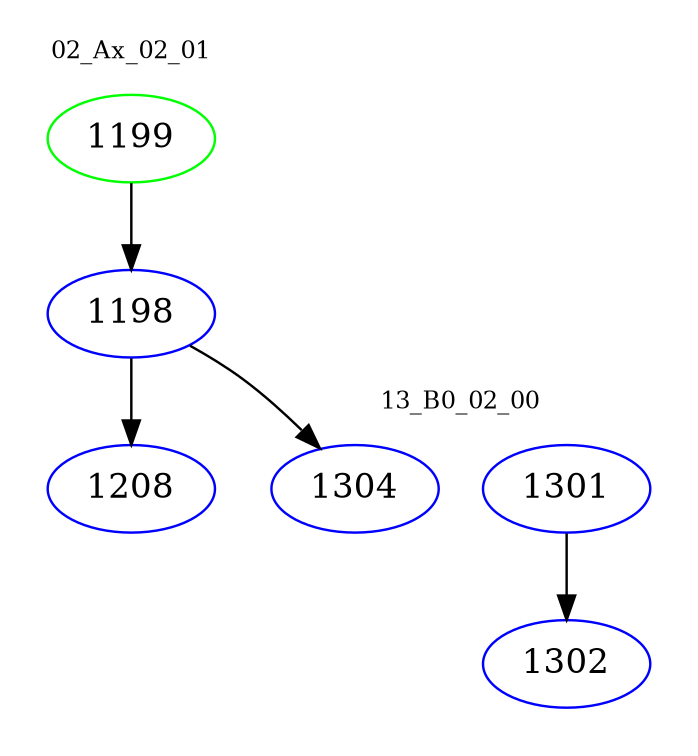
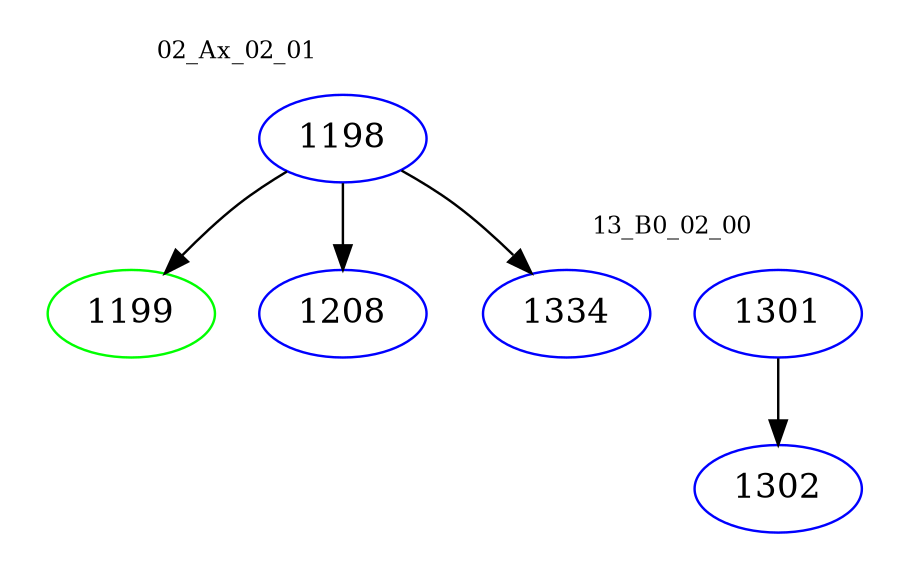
(131, 214) -> (232, 210)
(355, 489) -> (567, 314)
